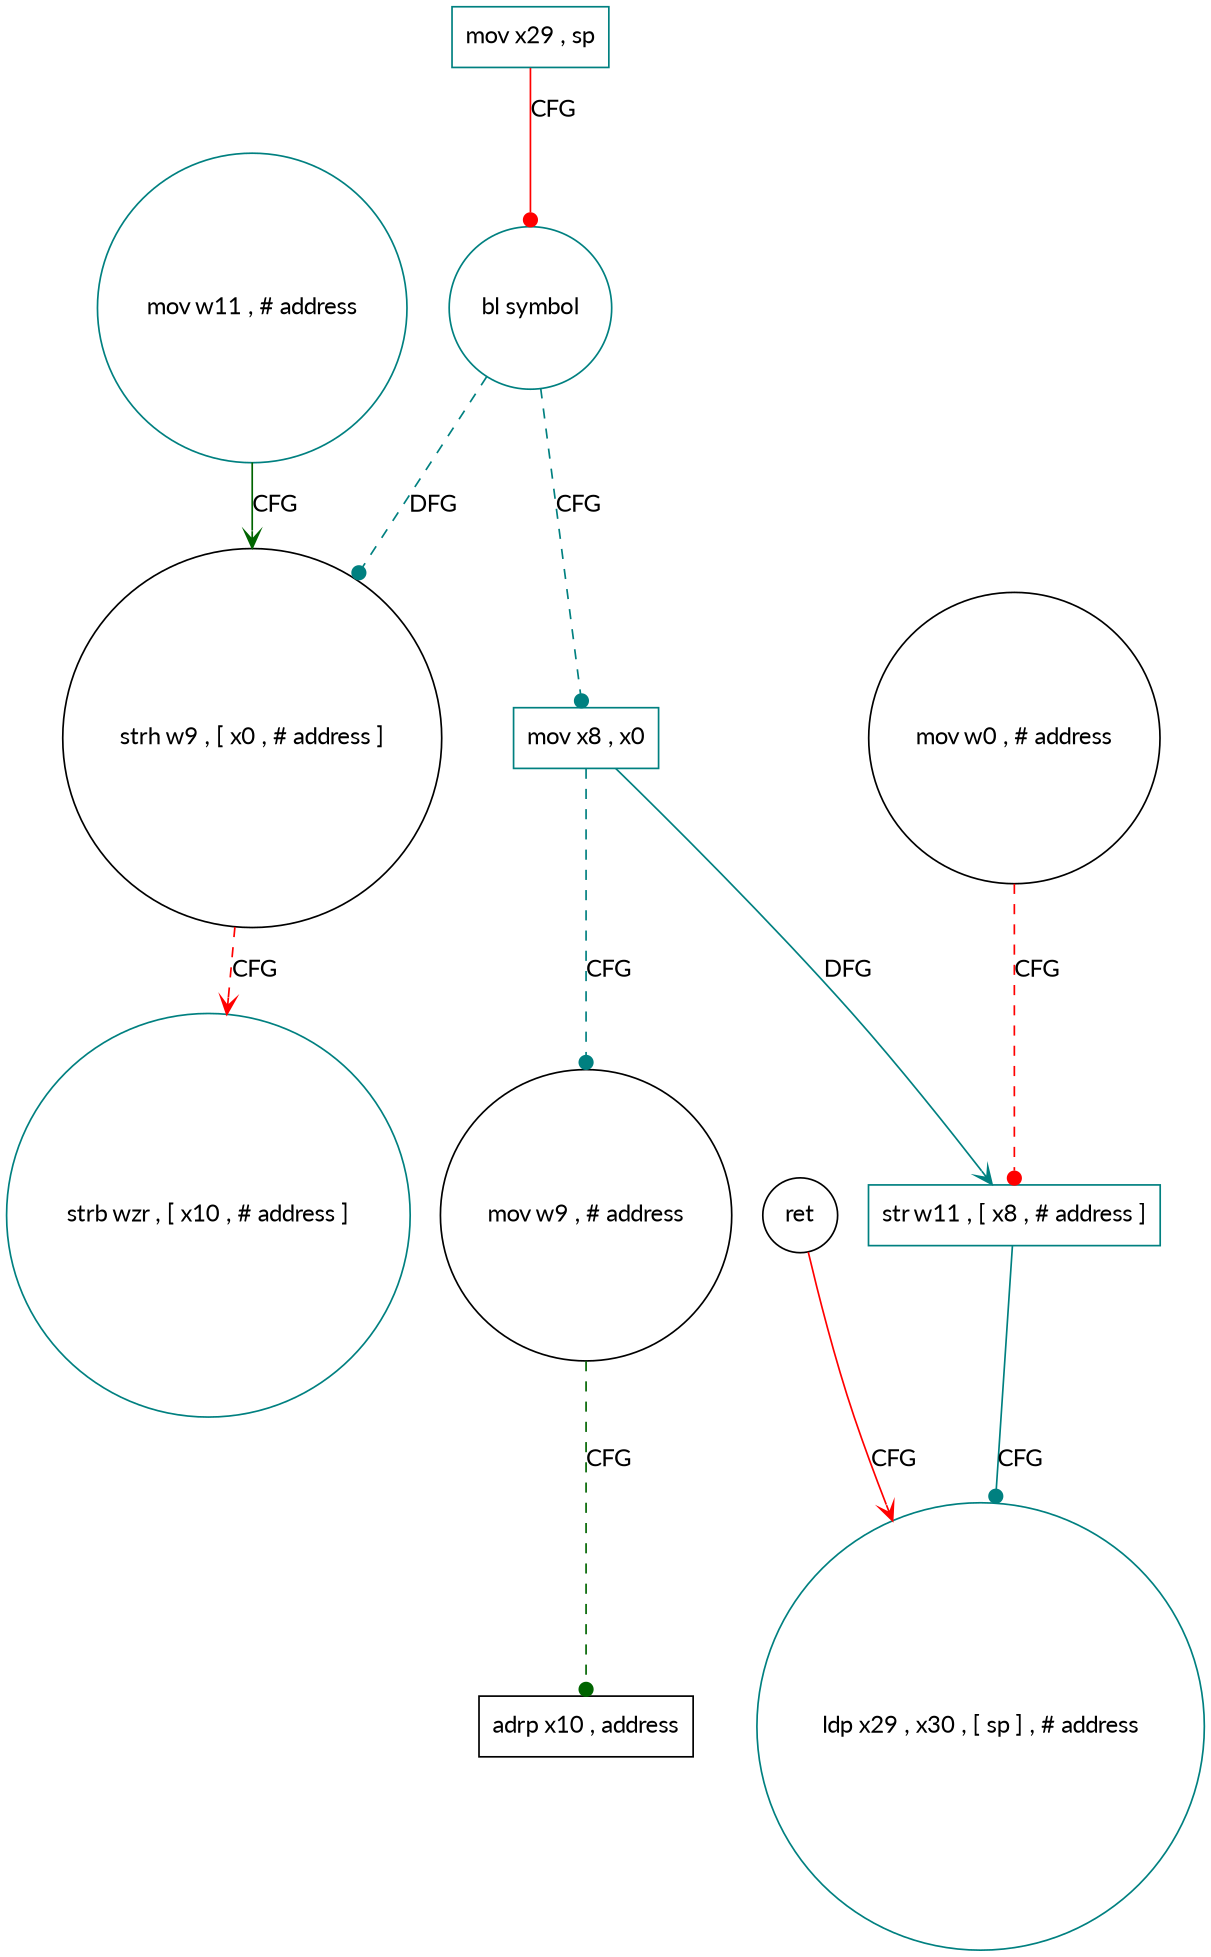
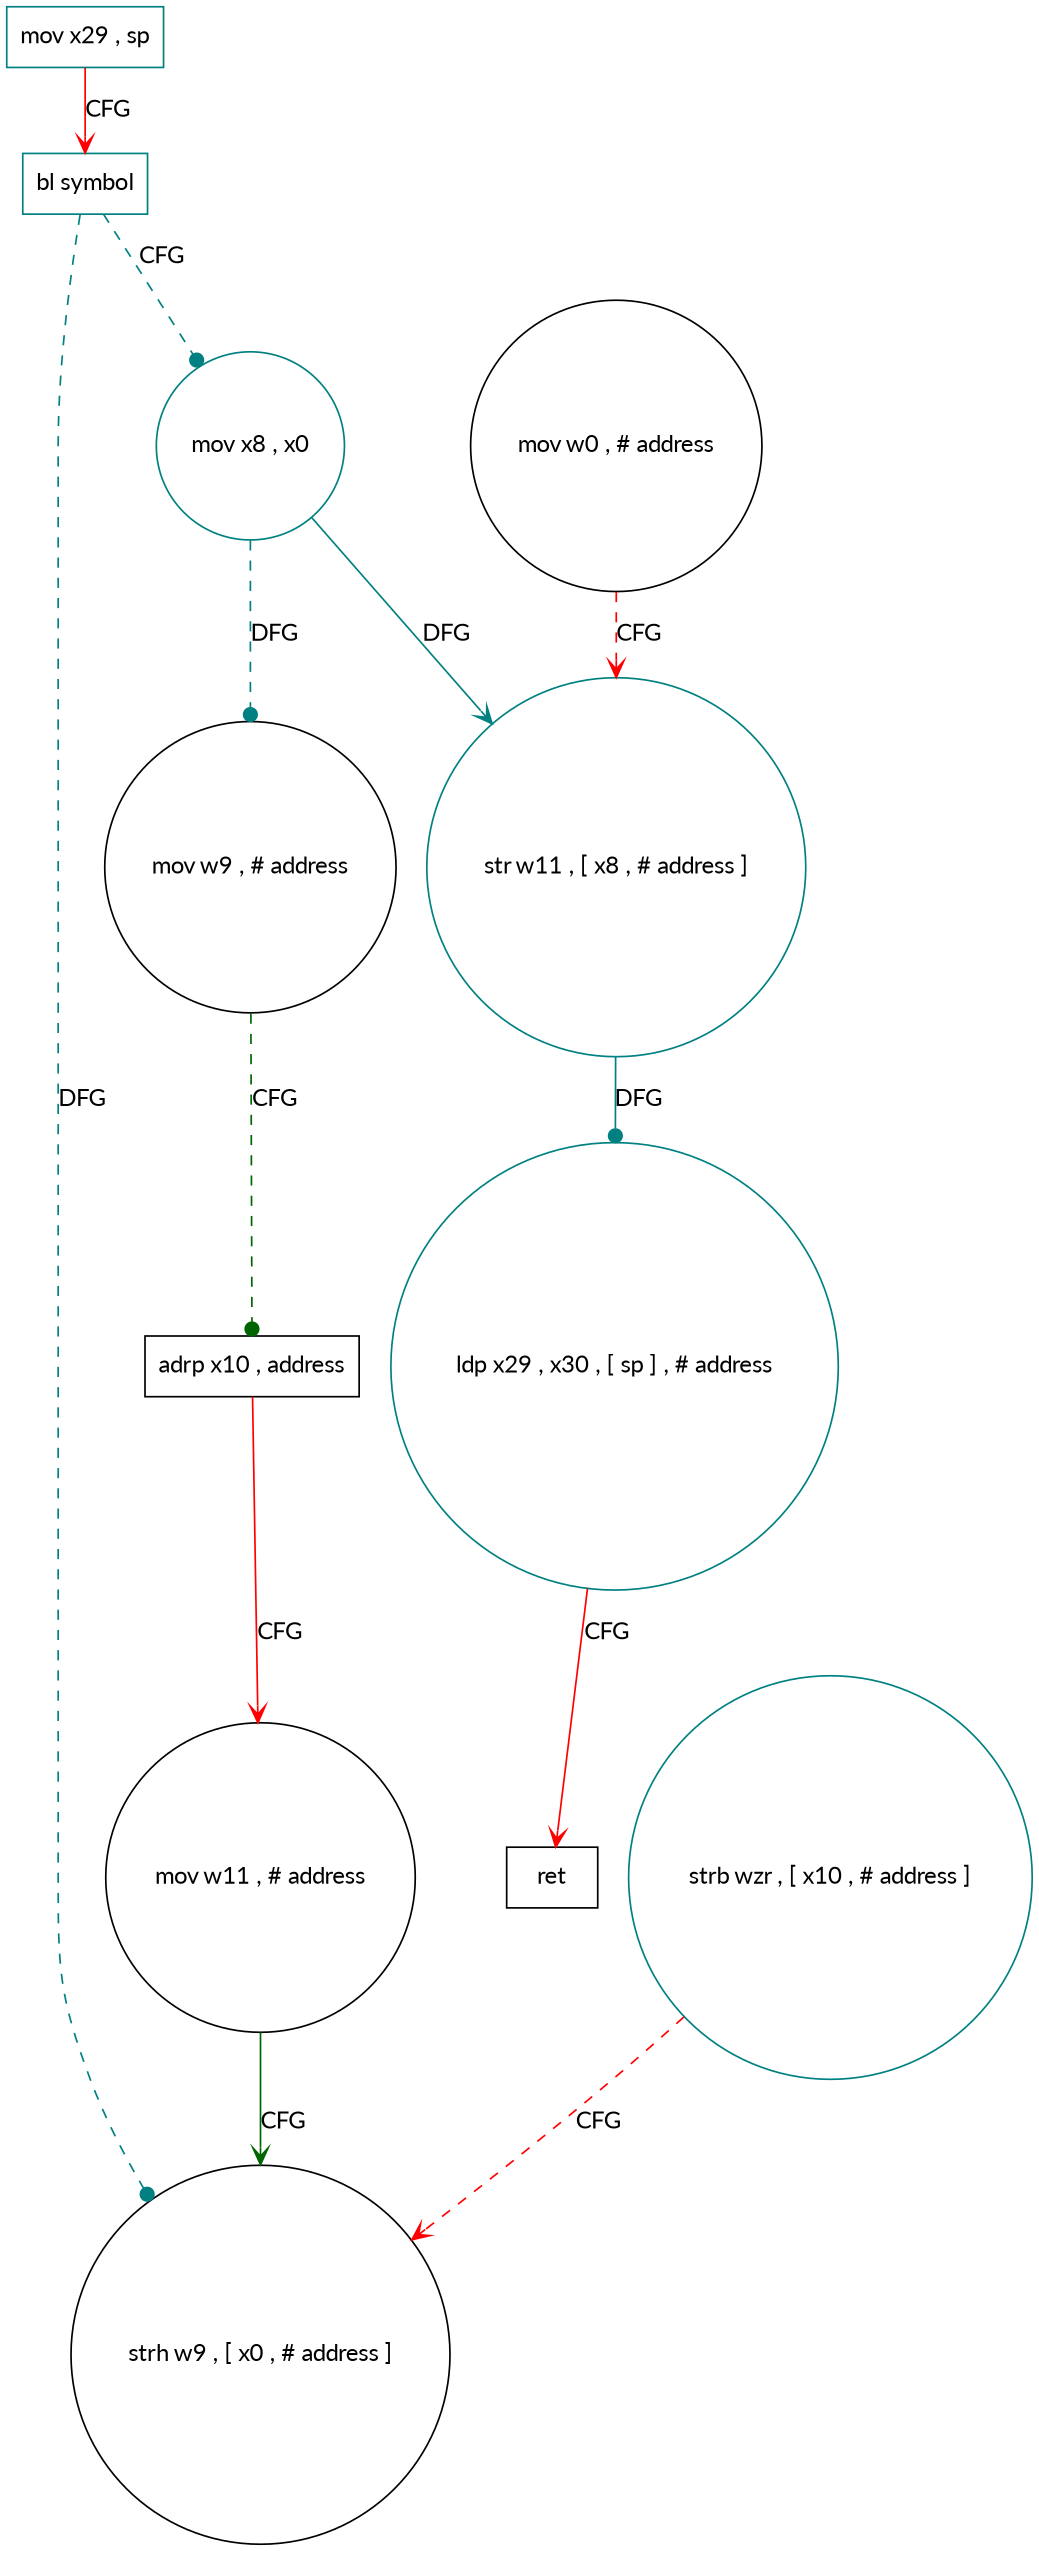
(530, 140) -> (85, 102)
(252, 308) -> (261, 1878)
(530, 308) -> (85, 184)
(586, 738) -> (250, 446)
(232, 962) -> (557, 2126)
(610, 971) -> (275, 635)
(1014, 1027) -> (616, 626)
(800, 1215) -> (552, 1878)
(1014, 1215) -> (616, 867)
(842, 1380) -> (573, 1709)
(1021, 1460) -> (639, 1100)
none -> (255, 1551)
